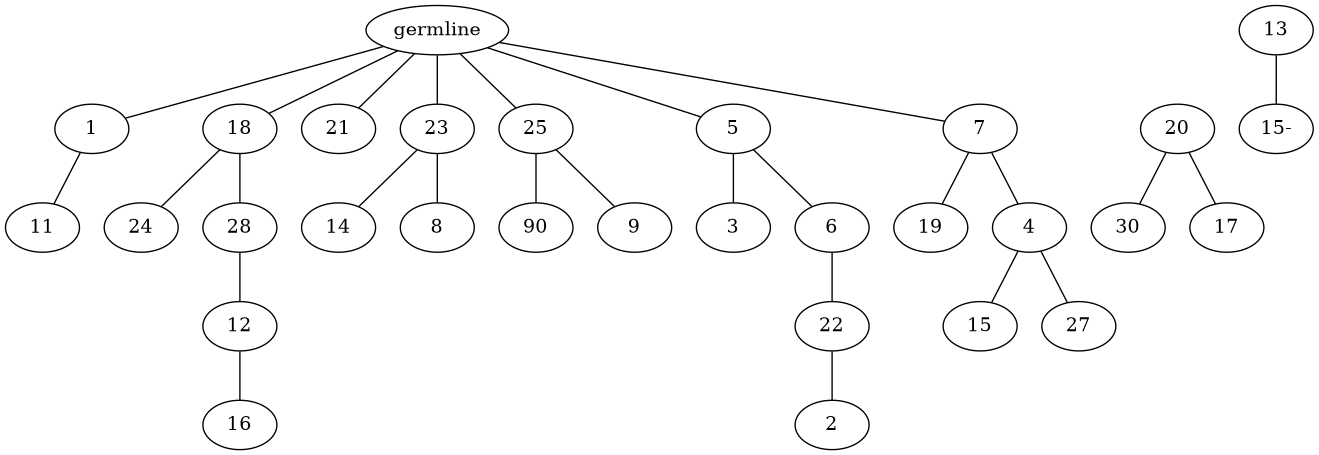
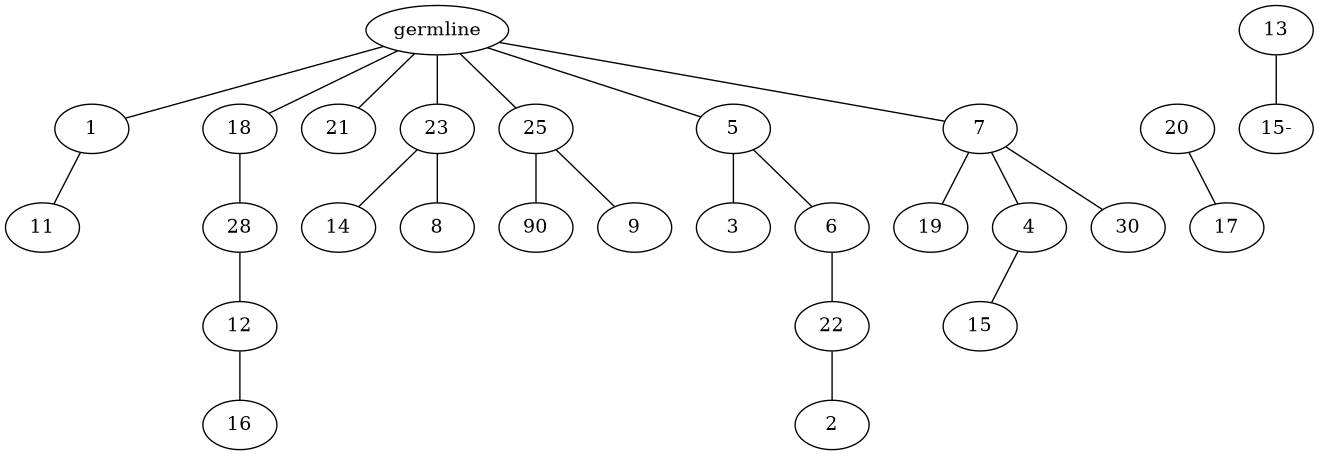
(1153, 178) -> (1054, 178)
(141, 228) -> none
(1079, 326) -> none
